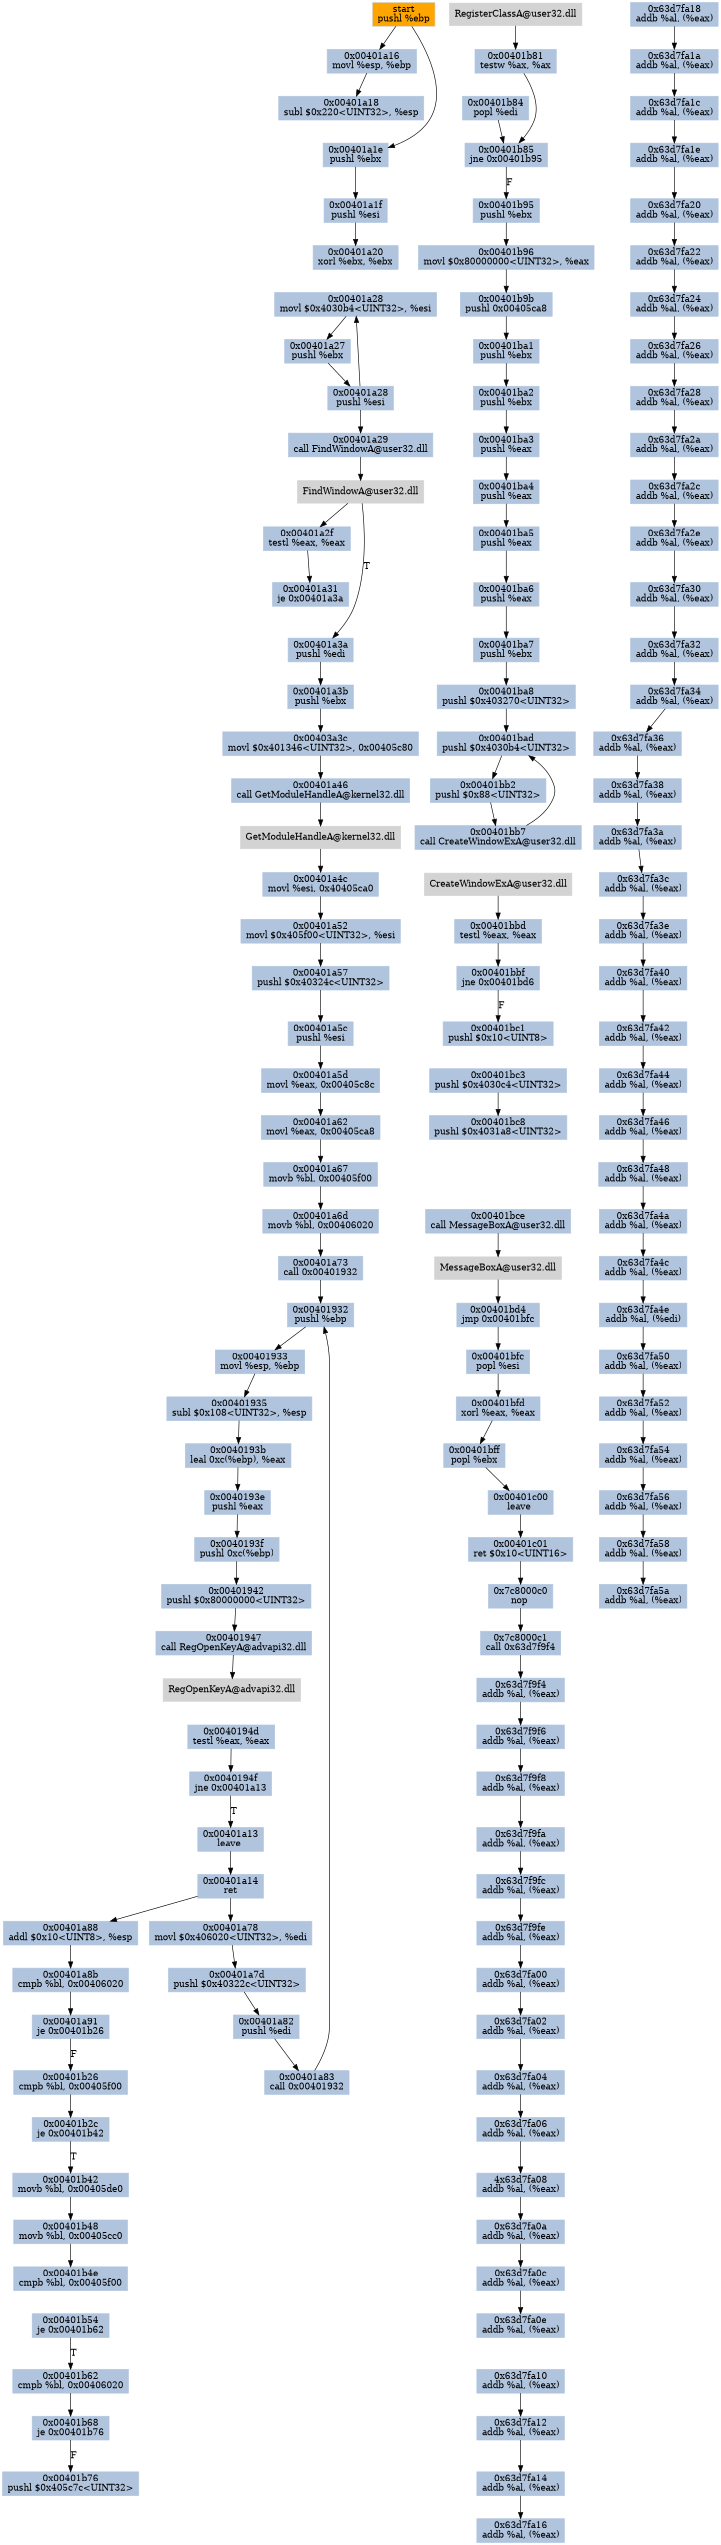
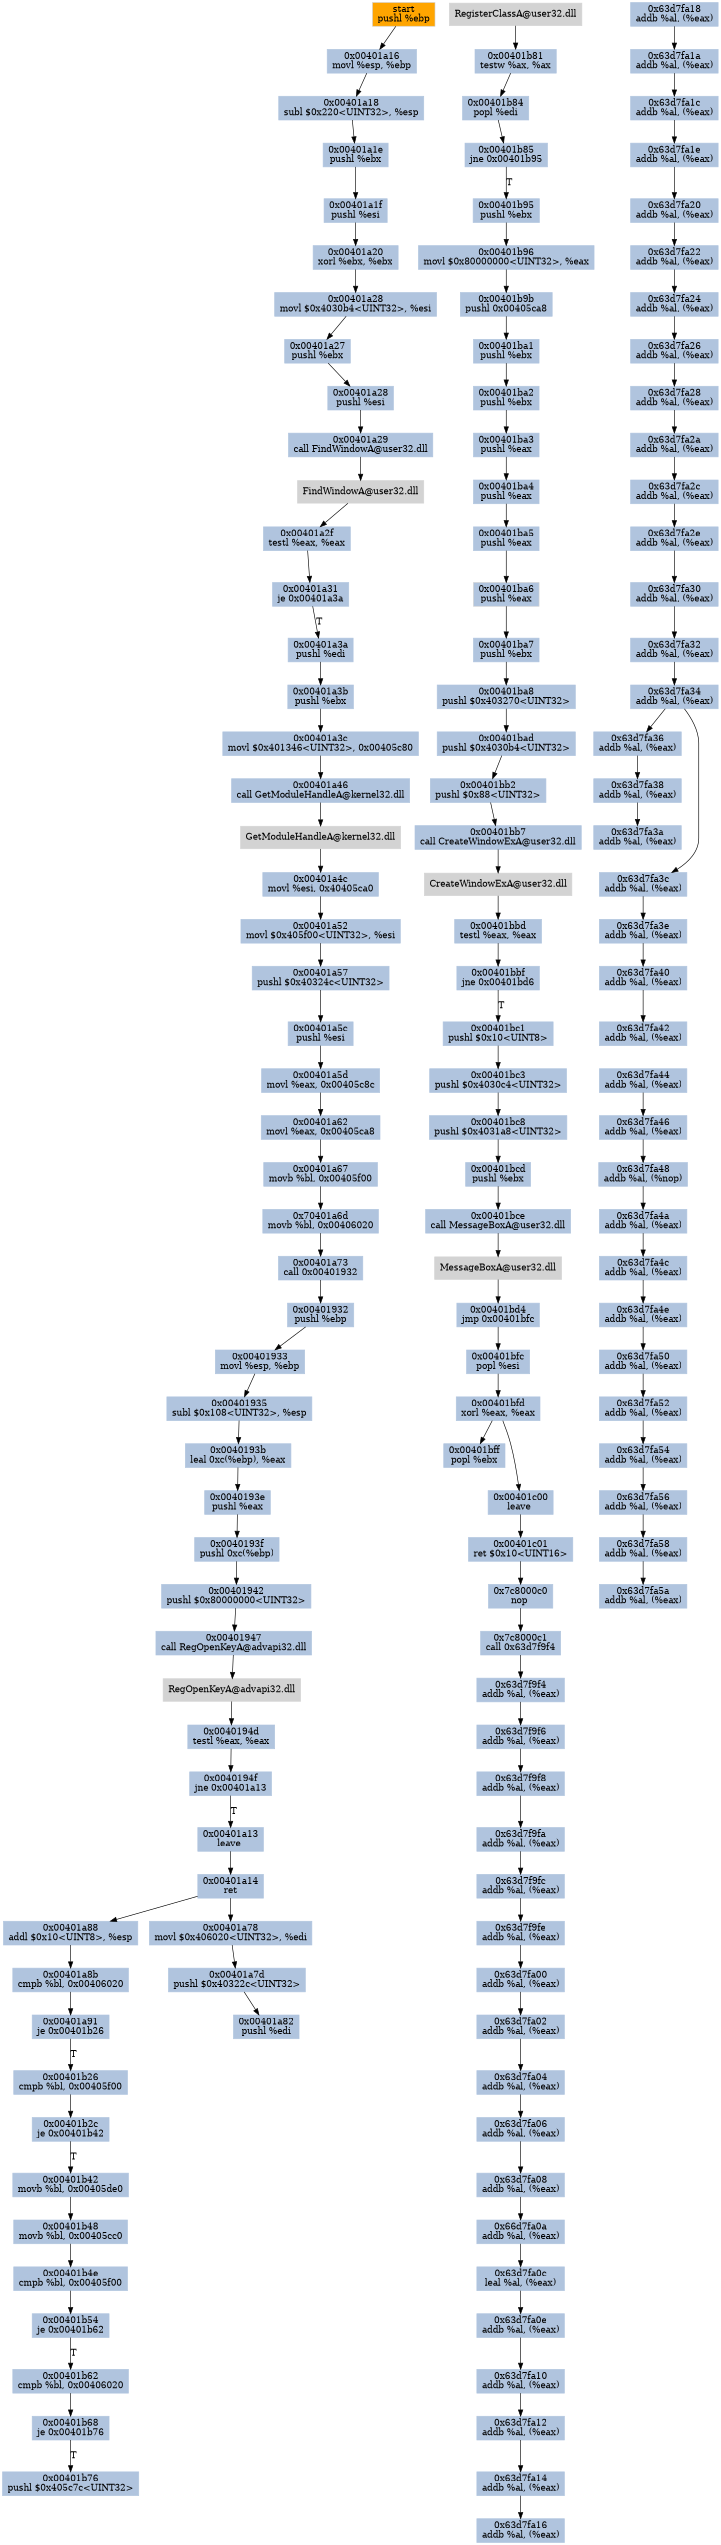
(436, 93) -> (353, 128)
(536, 106) -> (507, 82)
(509, 183) -> (509, 183)
(358, 354) -> (356, 278)
(362, 571) -> (315, 619)
(321, 744) -> (321, 744)
(554, 795) -> (498, 858)
(640, 858) -> (699, 791)
(501, 1006) -> (501, 1006)
none -> (498, 1054)
(643, 1054) -> none
none -> (498, 1174)
(643, 1174) -> (643, 1174)
(321, 1221) -> (321, 1221)
(643, 1315) -> (643, 1315)
(495, 1477) -> (513, 1452)
none -> (232, 1710)
(74, 2055) -> (74, 2055)
(307, 2082) -> none
(521, 2185) -> (521, 2185)
(521, 2232) -> (521, 2232)
(521, 2279) -> (521, 2279)
none -> (71, 2299)
none -> (521, 2350)
(74, 2456) -> (74, 2456)
